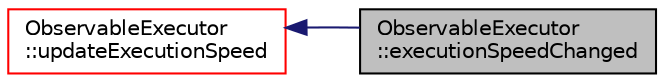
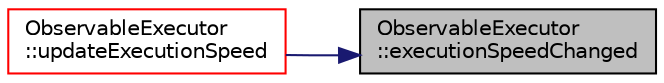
(333, 27) -> (312, 55)
